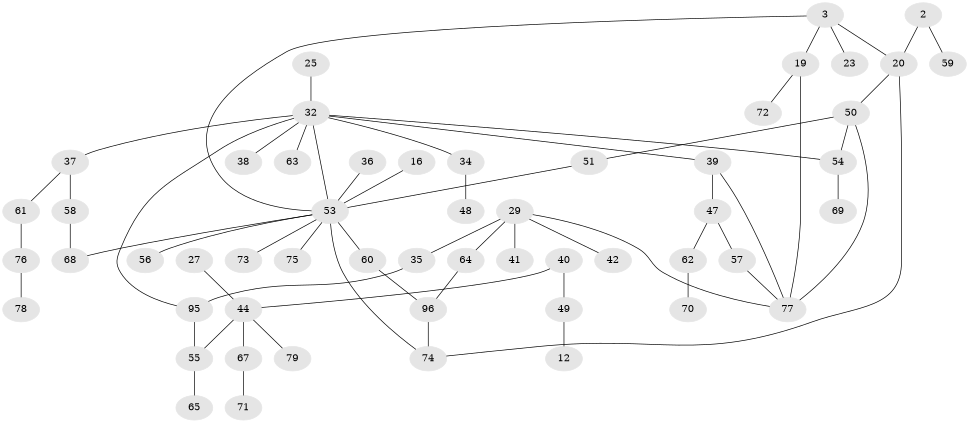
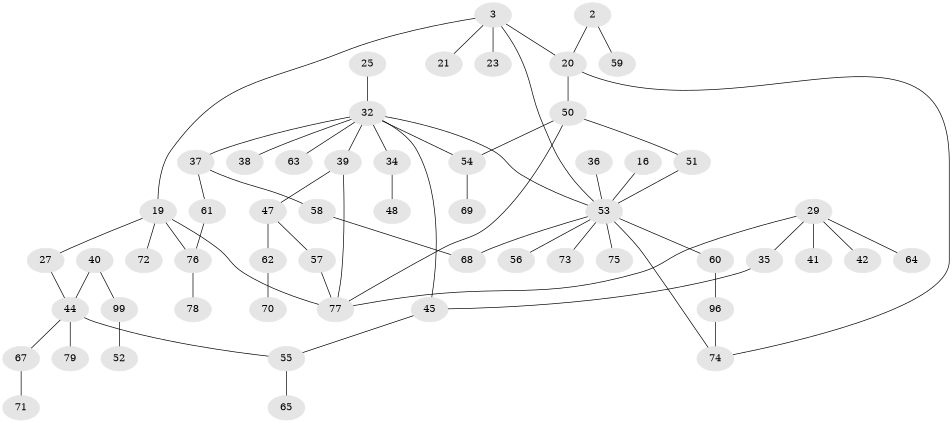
none -> (444, 64)
none -> (101, 235)
none -> (176, 236)
(448, 284) -> none
(194, 310) -> (430, 310)
(564, 310) -> (119, 310)
(564, 359) -> (119, 359)
